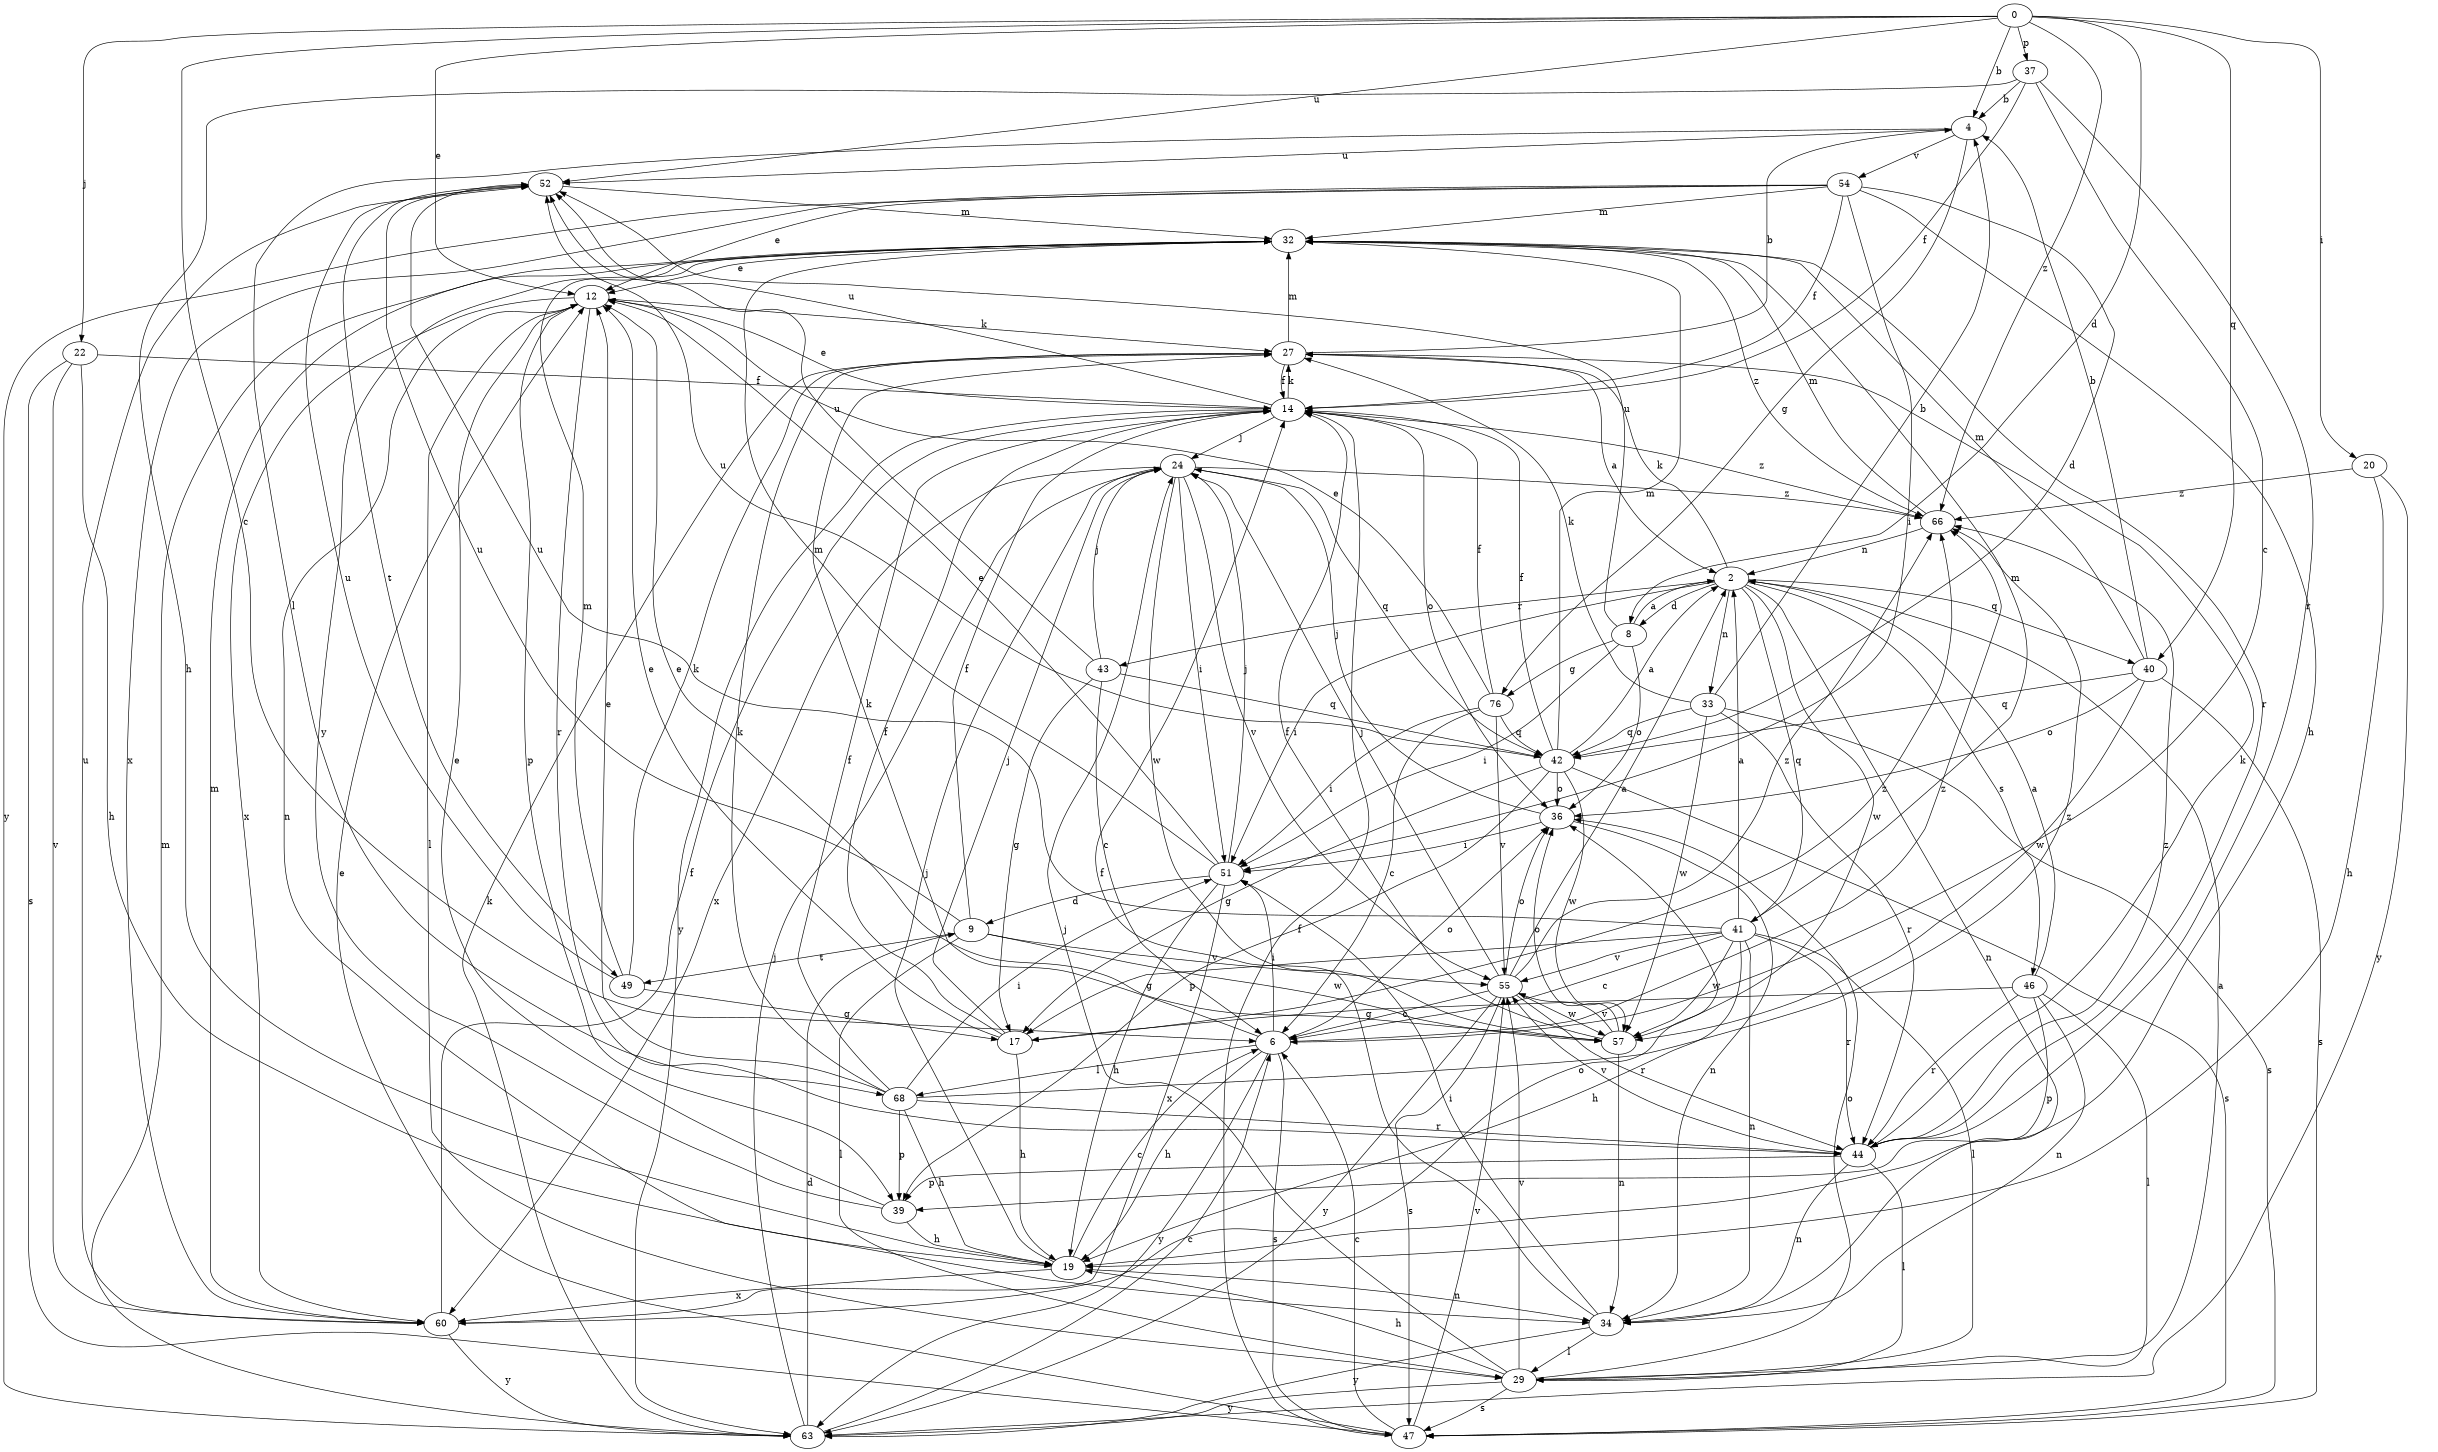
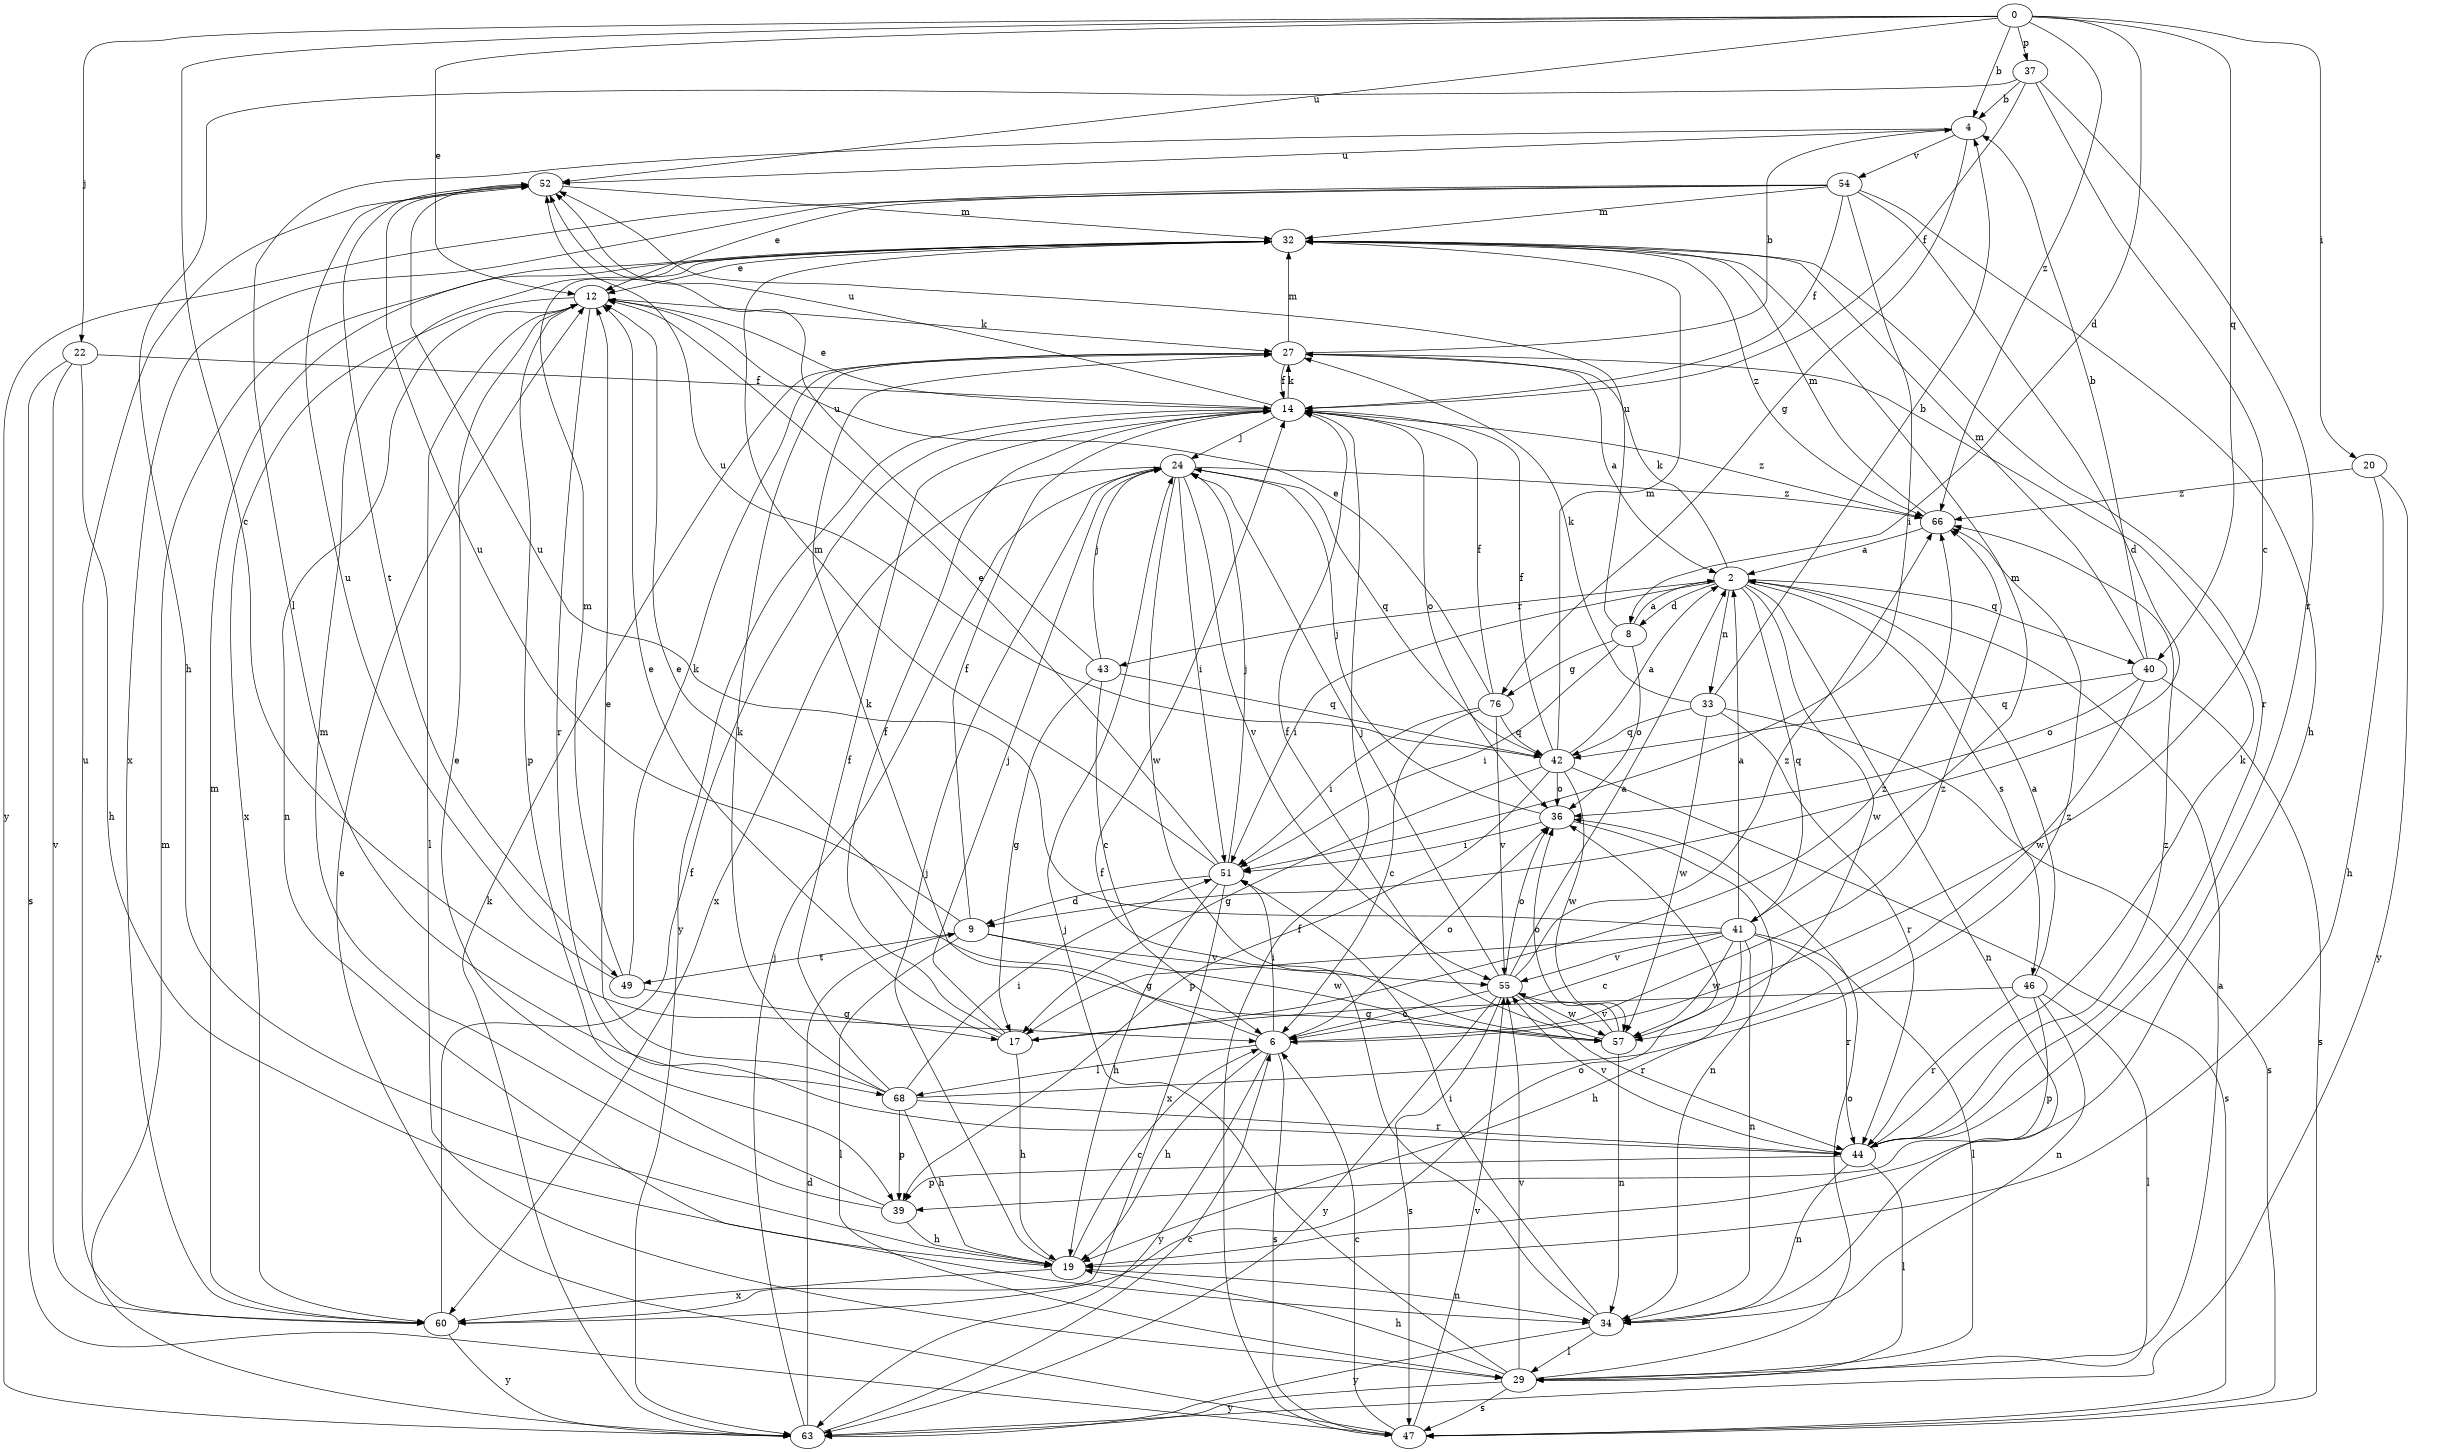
(2027, 517) -> (1846, 805)
(1865, 550) -> (1865, 550)
(324, 733) -> (324, 733)
